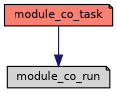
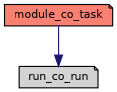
(59, 77) -> (59, 77)
